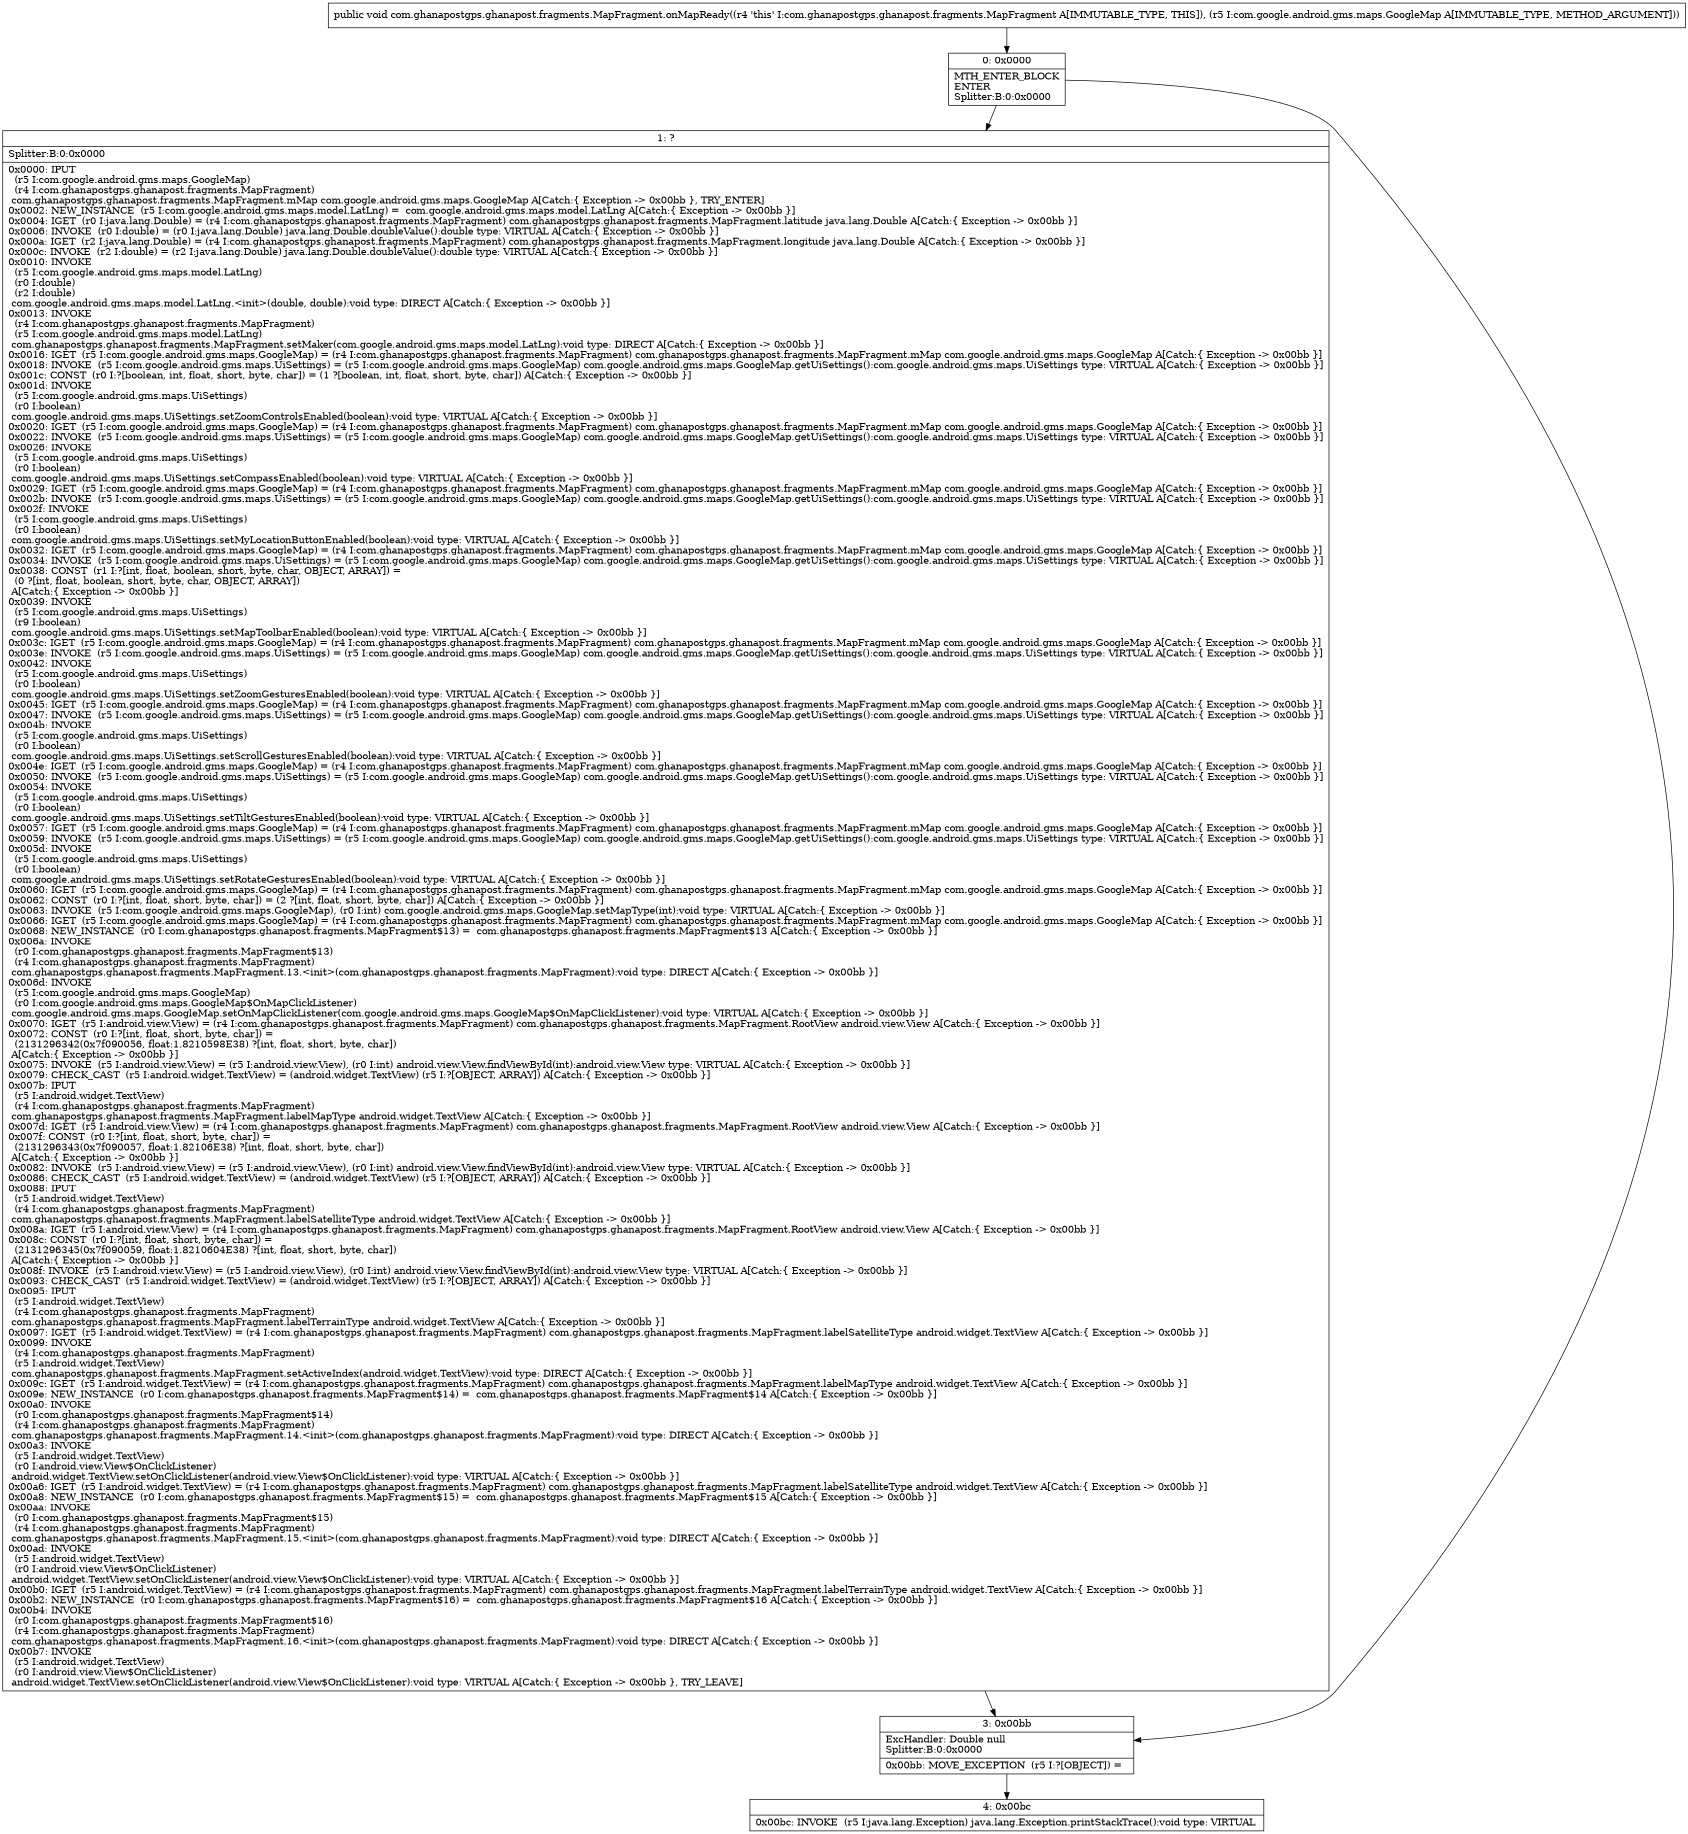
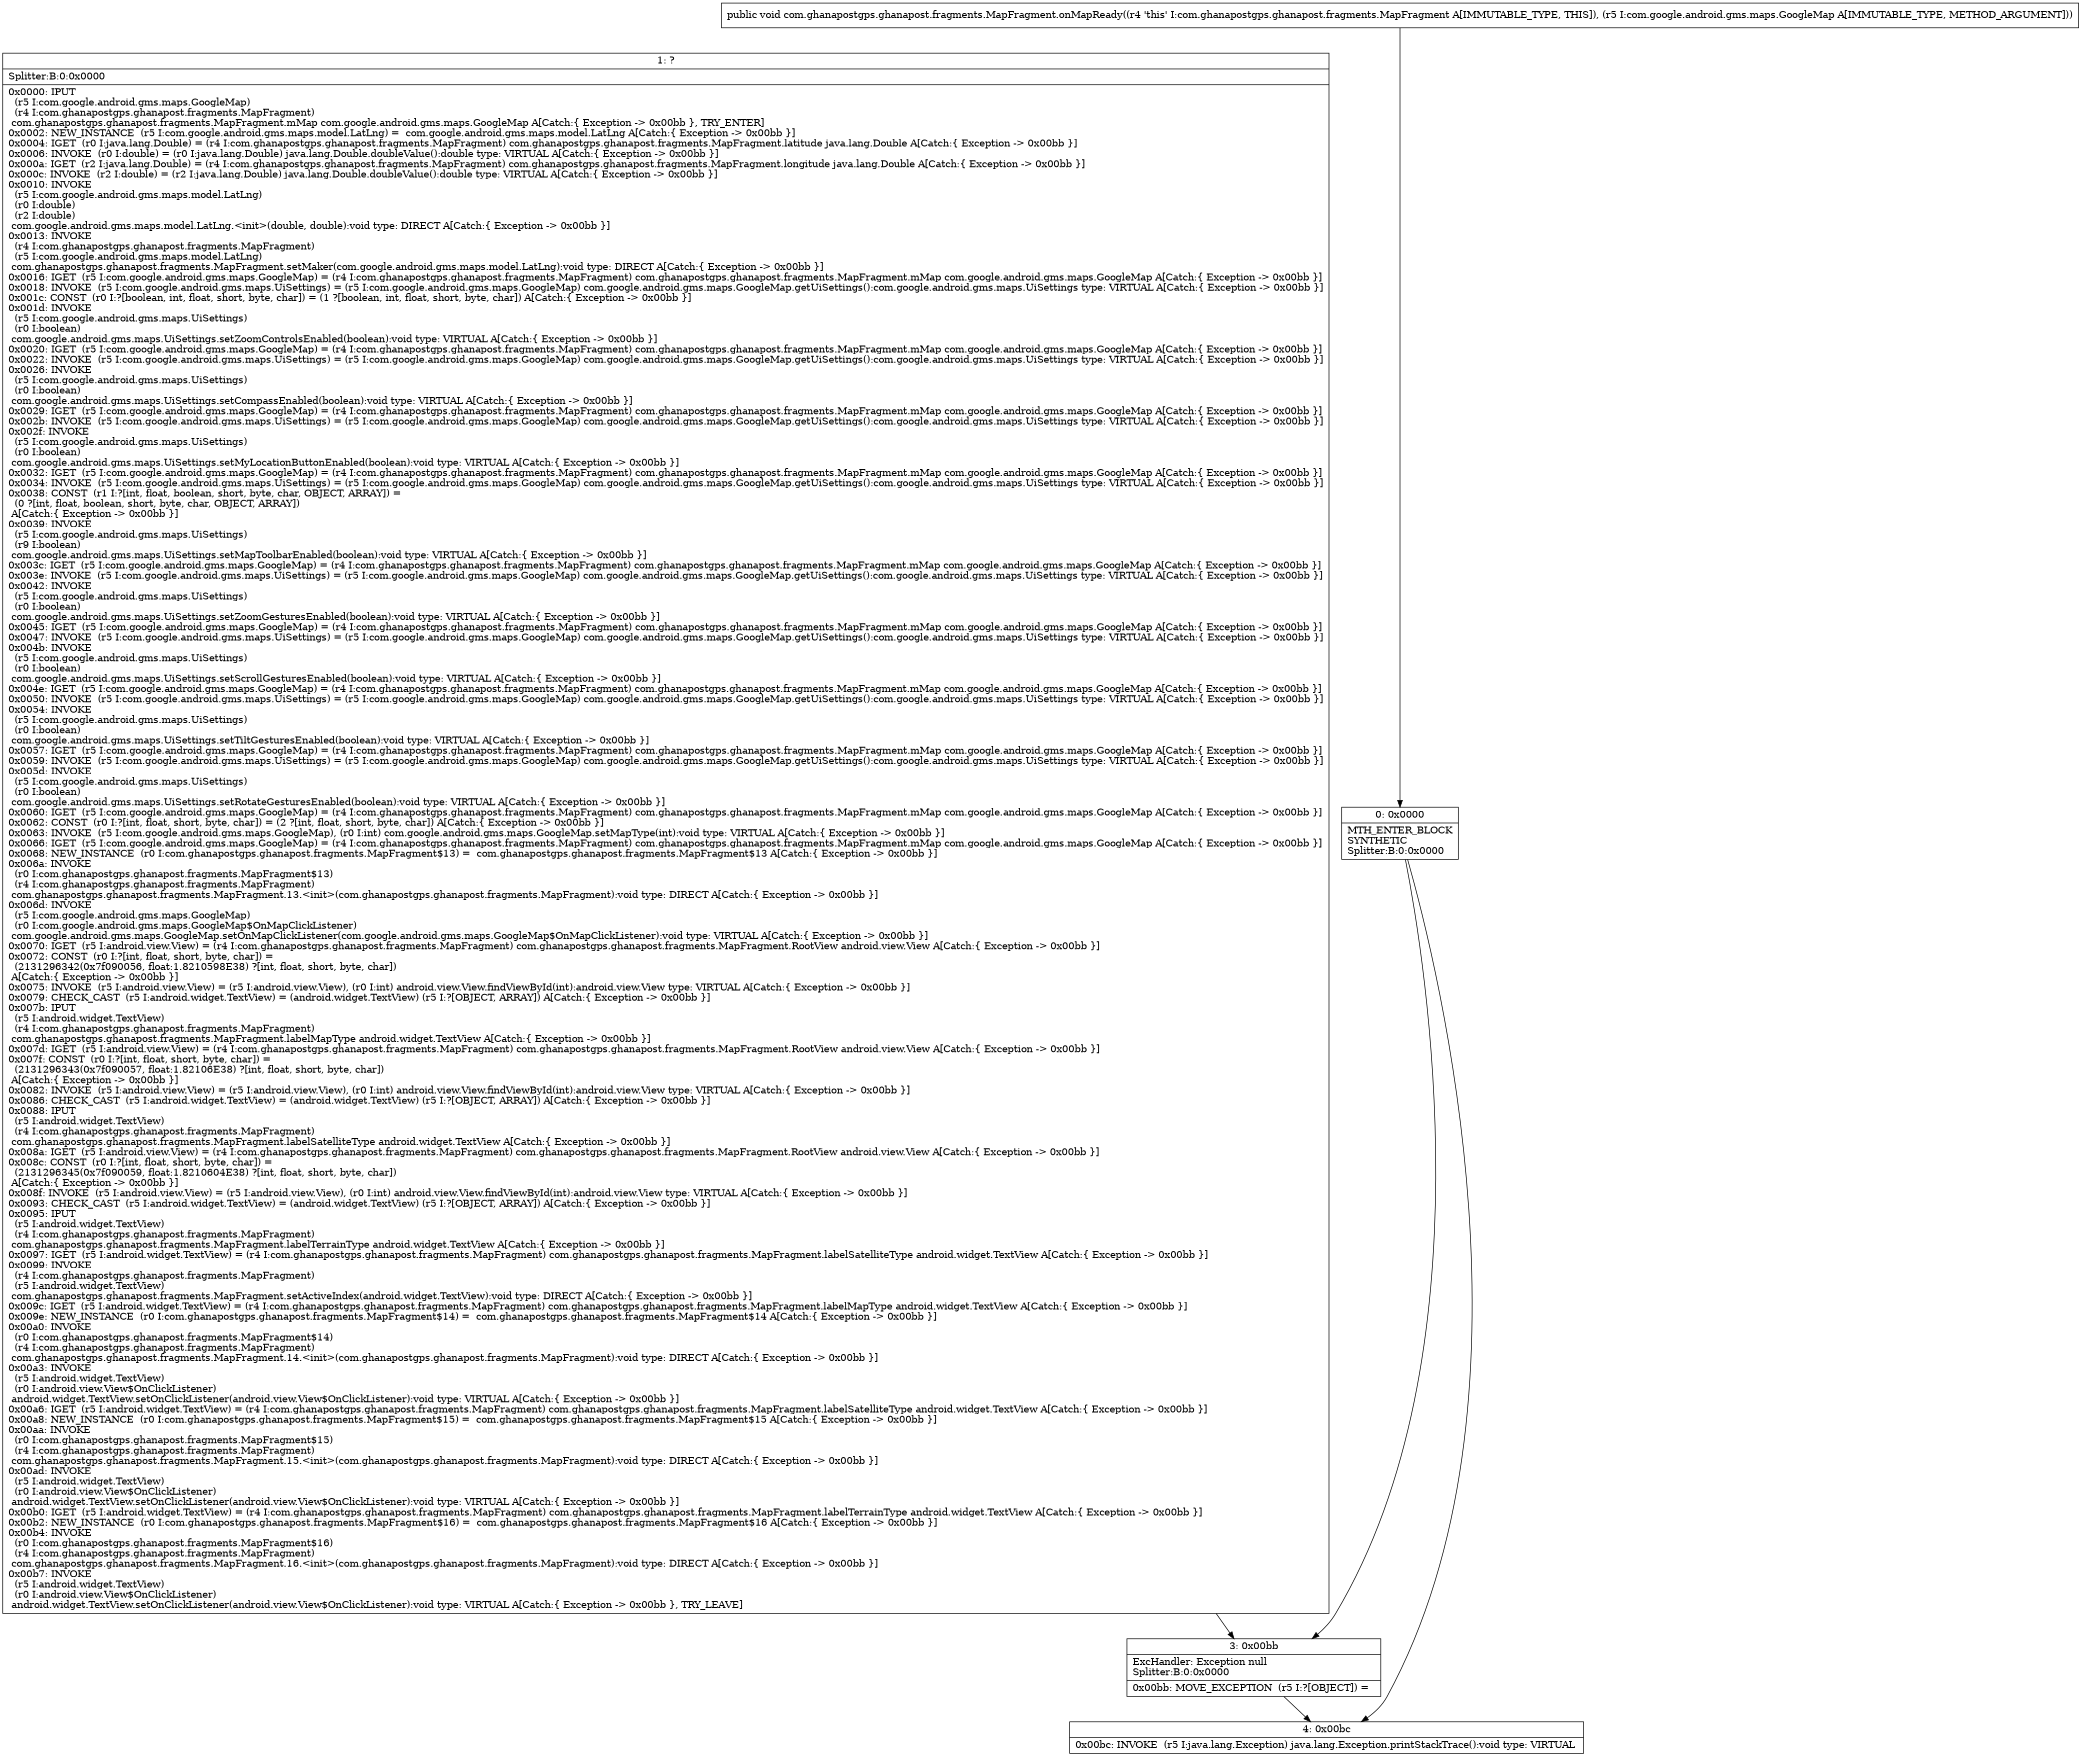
(972, 87) -> (1377, 841)
(993, 115) -> (1471, 1296)
(945, 1740) -> (1200, 1662)
